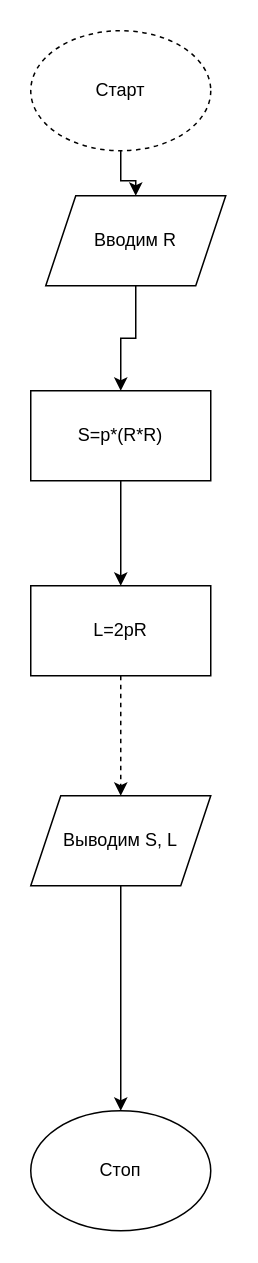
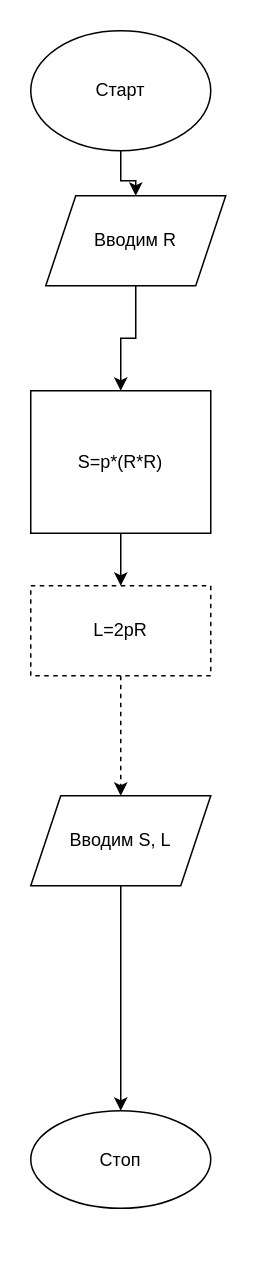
(121, 91) -> (121, 91)
(121, 436) -> (121, 462)
(121, 631) -> (121, 631)
(121, 841) -> (121, 841)
(121, 1171) -> (121, 1160)
